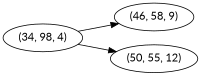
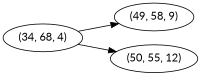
(154, 17) -> (154, 17)
(43, 38) -> (43, 38)
